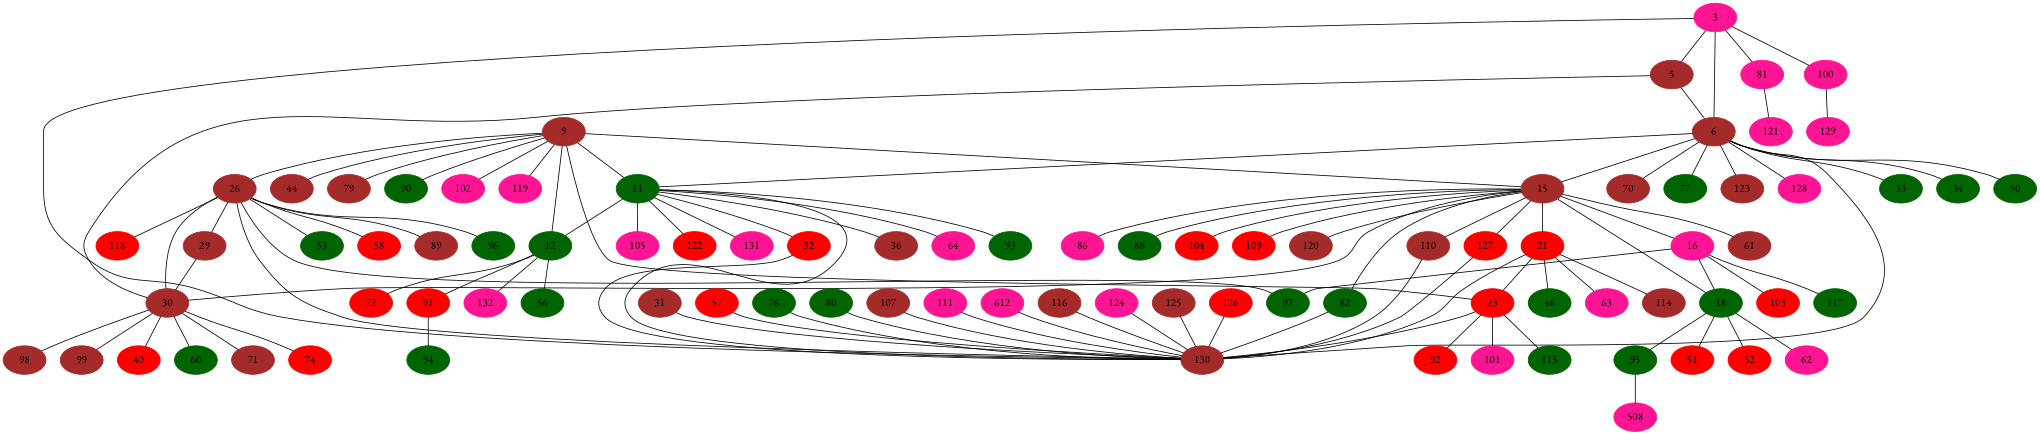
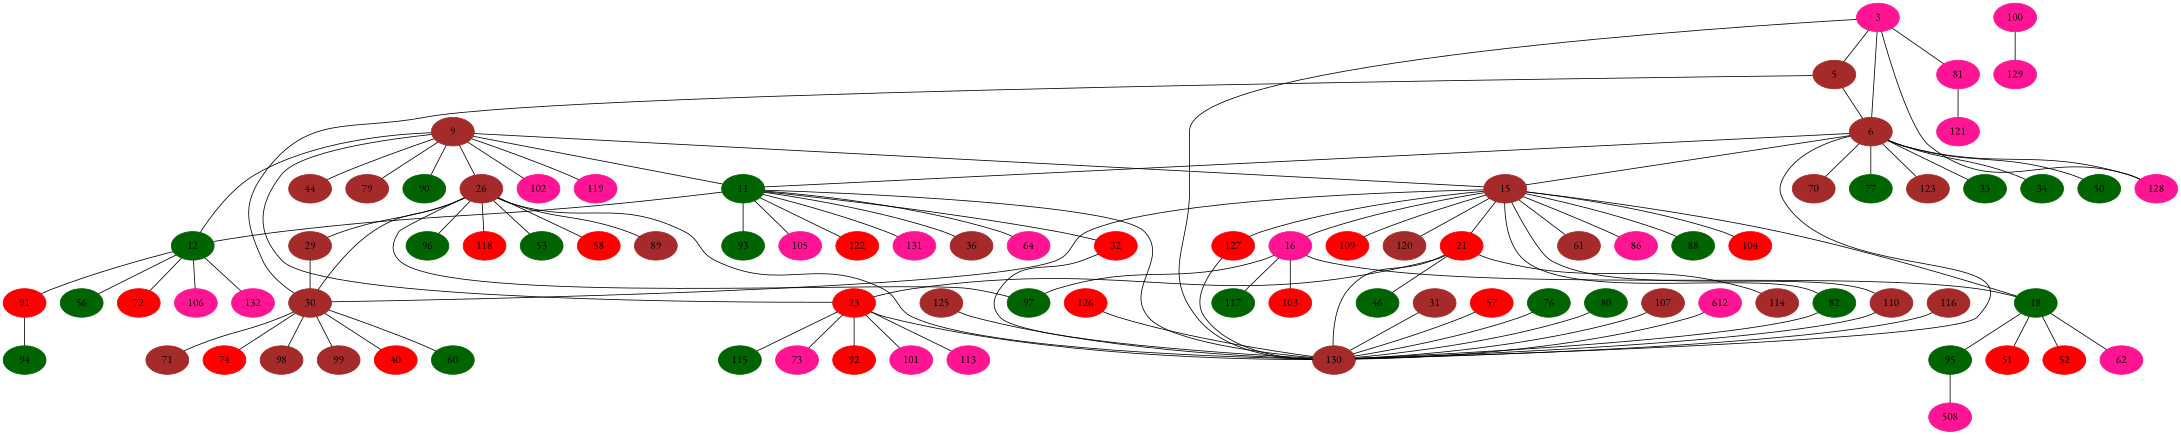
(1770, 46) -> (1971, 167)
none -> (196, 303)
(945, 303) -> none
(1117, 303) -> none
(1607, 303) -> none
none -> (797, 360)
none -> (968, 360)
